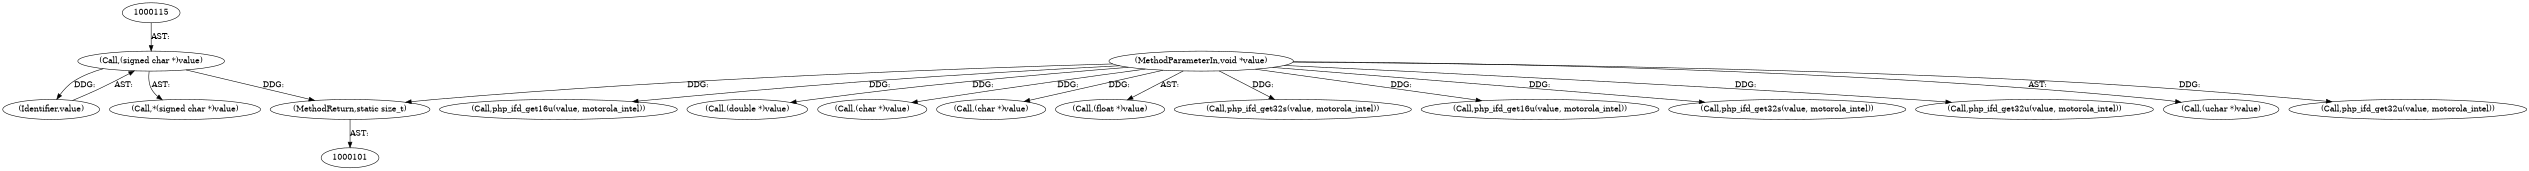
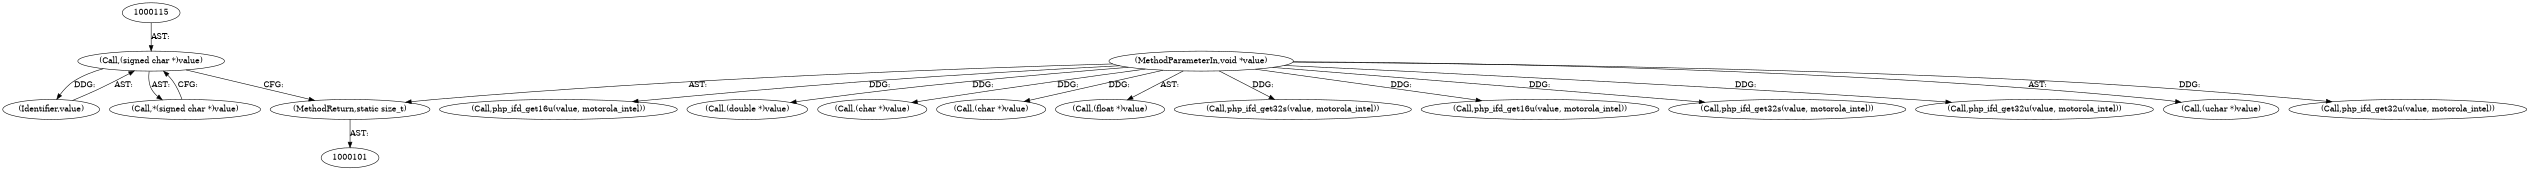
(275, 85) -> (275, 85)
(699, 85) -> (699, 85)
none -> (176, 86)
